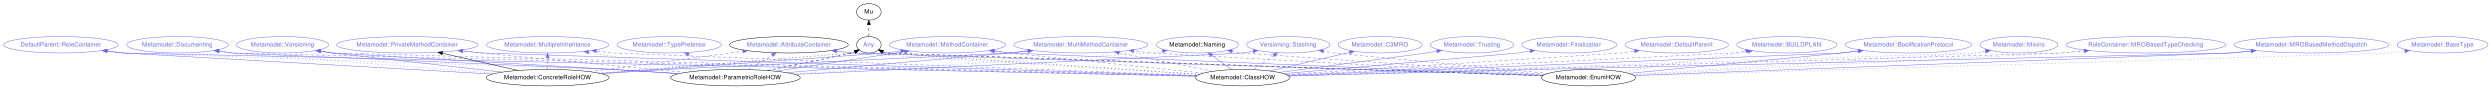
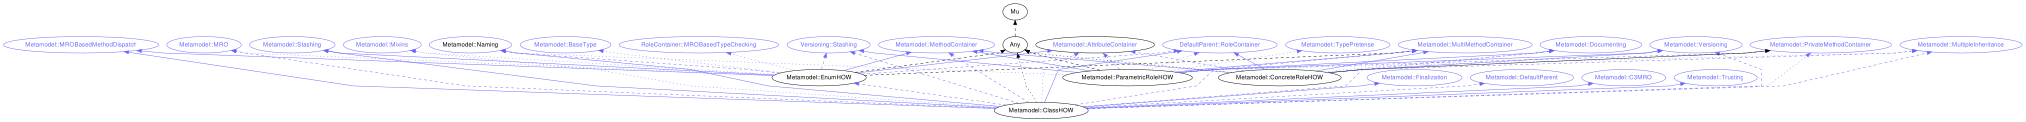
(869, 45) -> (1015, 45)
(1787, 45) -> (204, 45)
(1908, 45) -> (292, 45)
(665, 59) -> (1452, 96)
none -> (1049, 61)
(1329, 63) -> (1207, 61)
(1686, 64) -> (933, 94)
